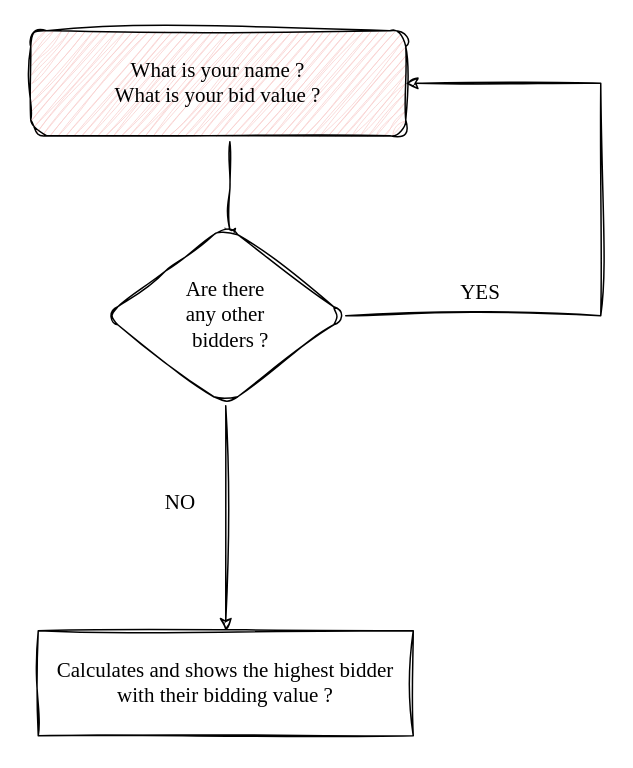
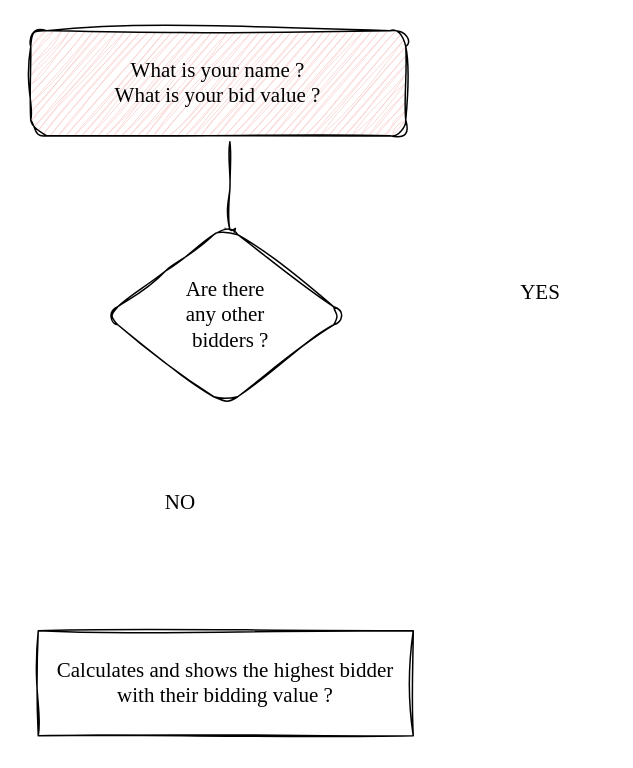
(601, 132) -> none
(481, 293) -> (541, 293)
(226, 513) -> none
